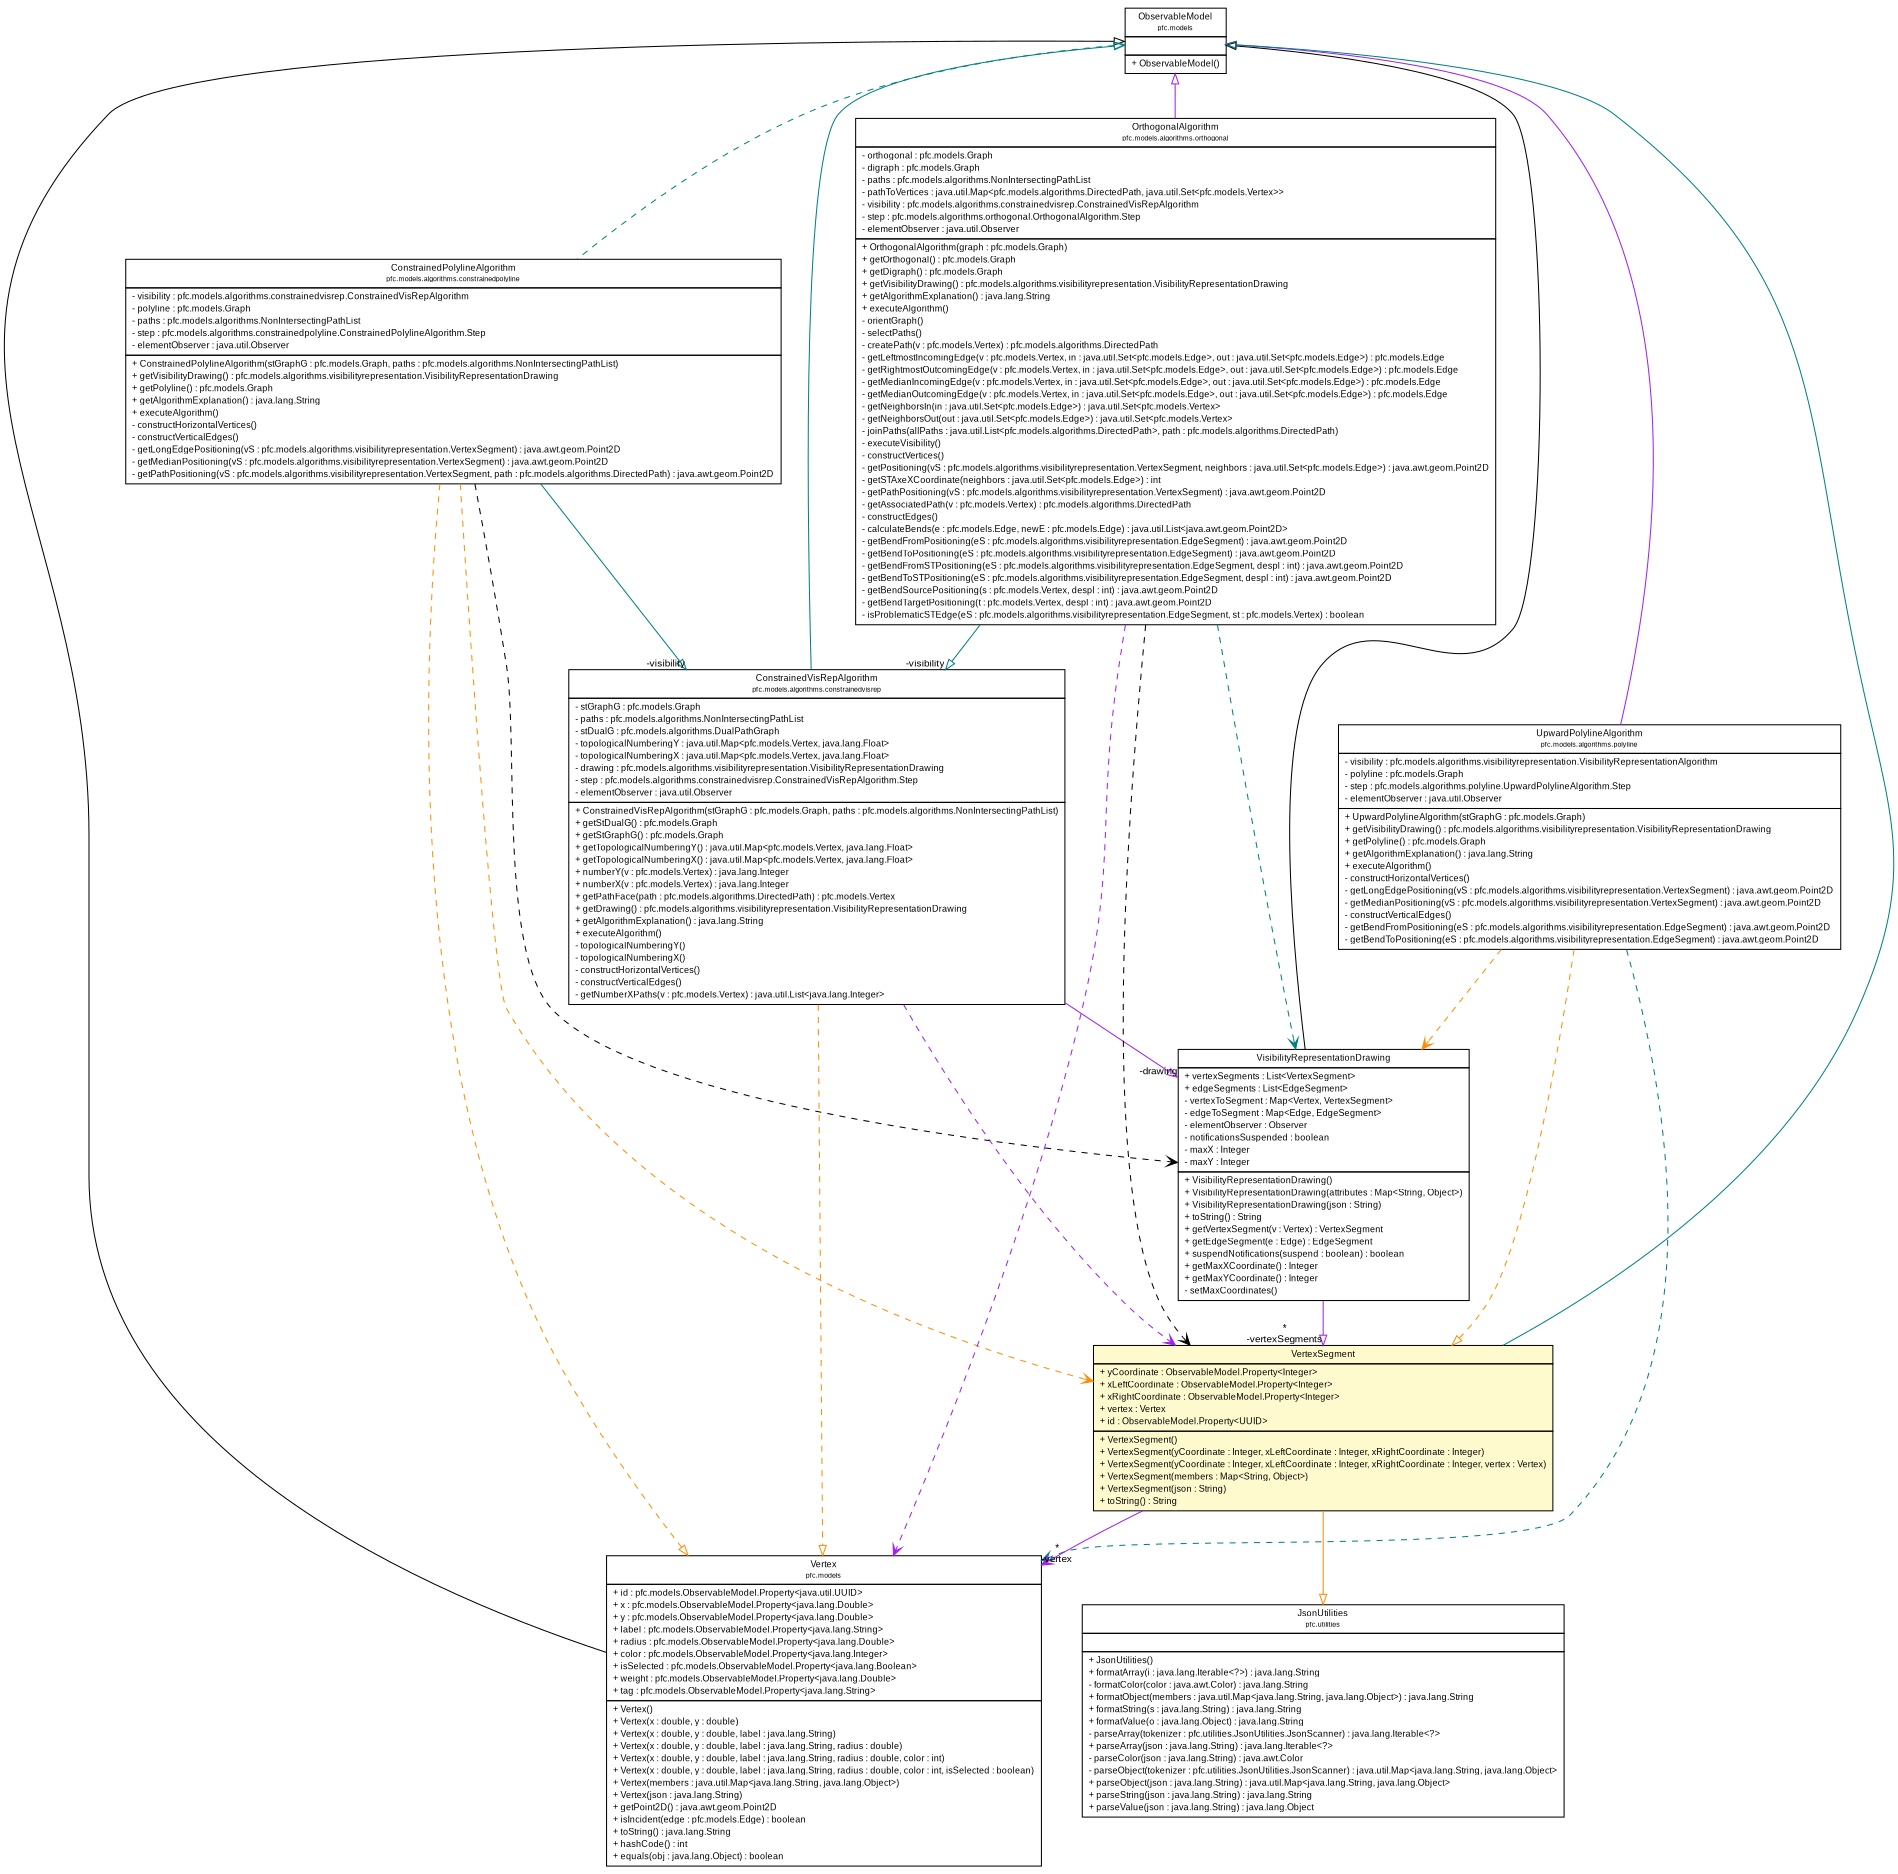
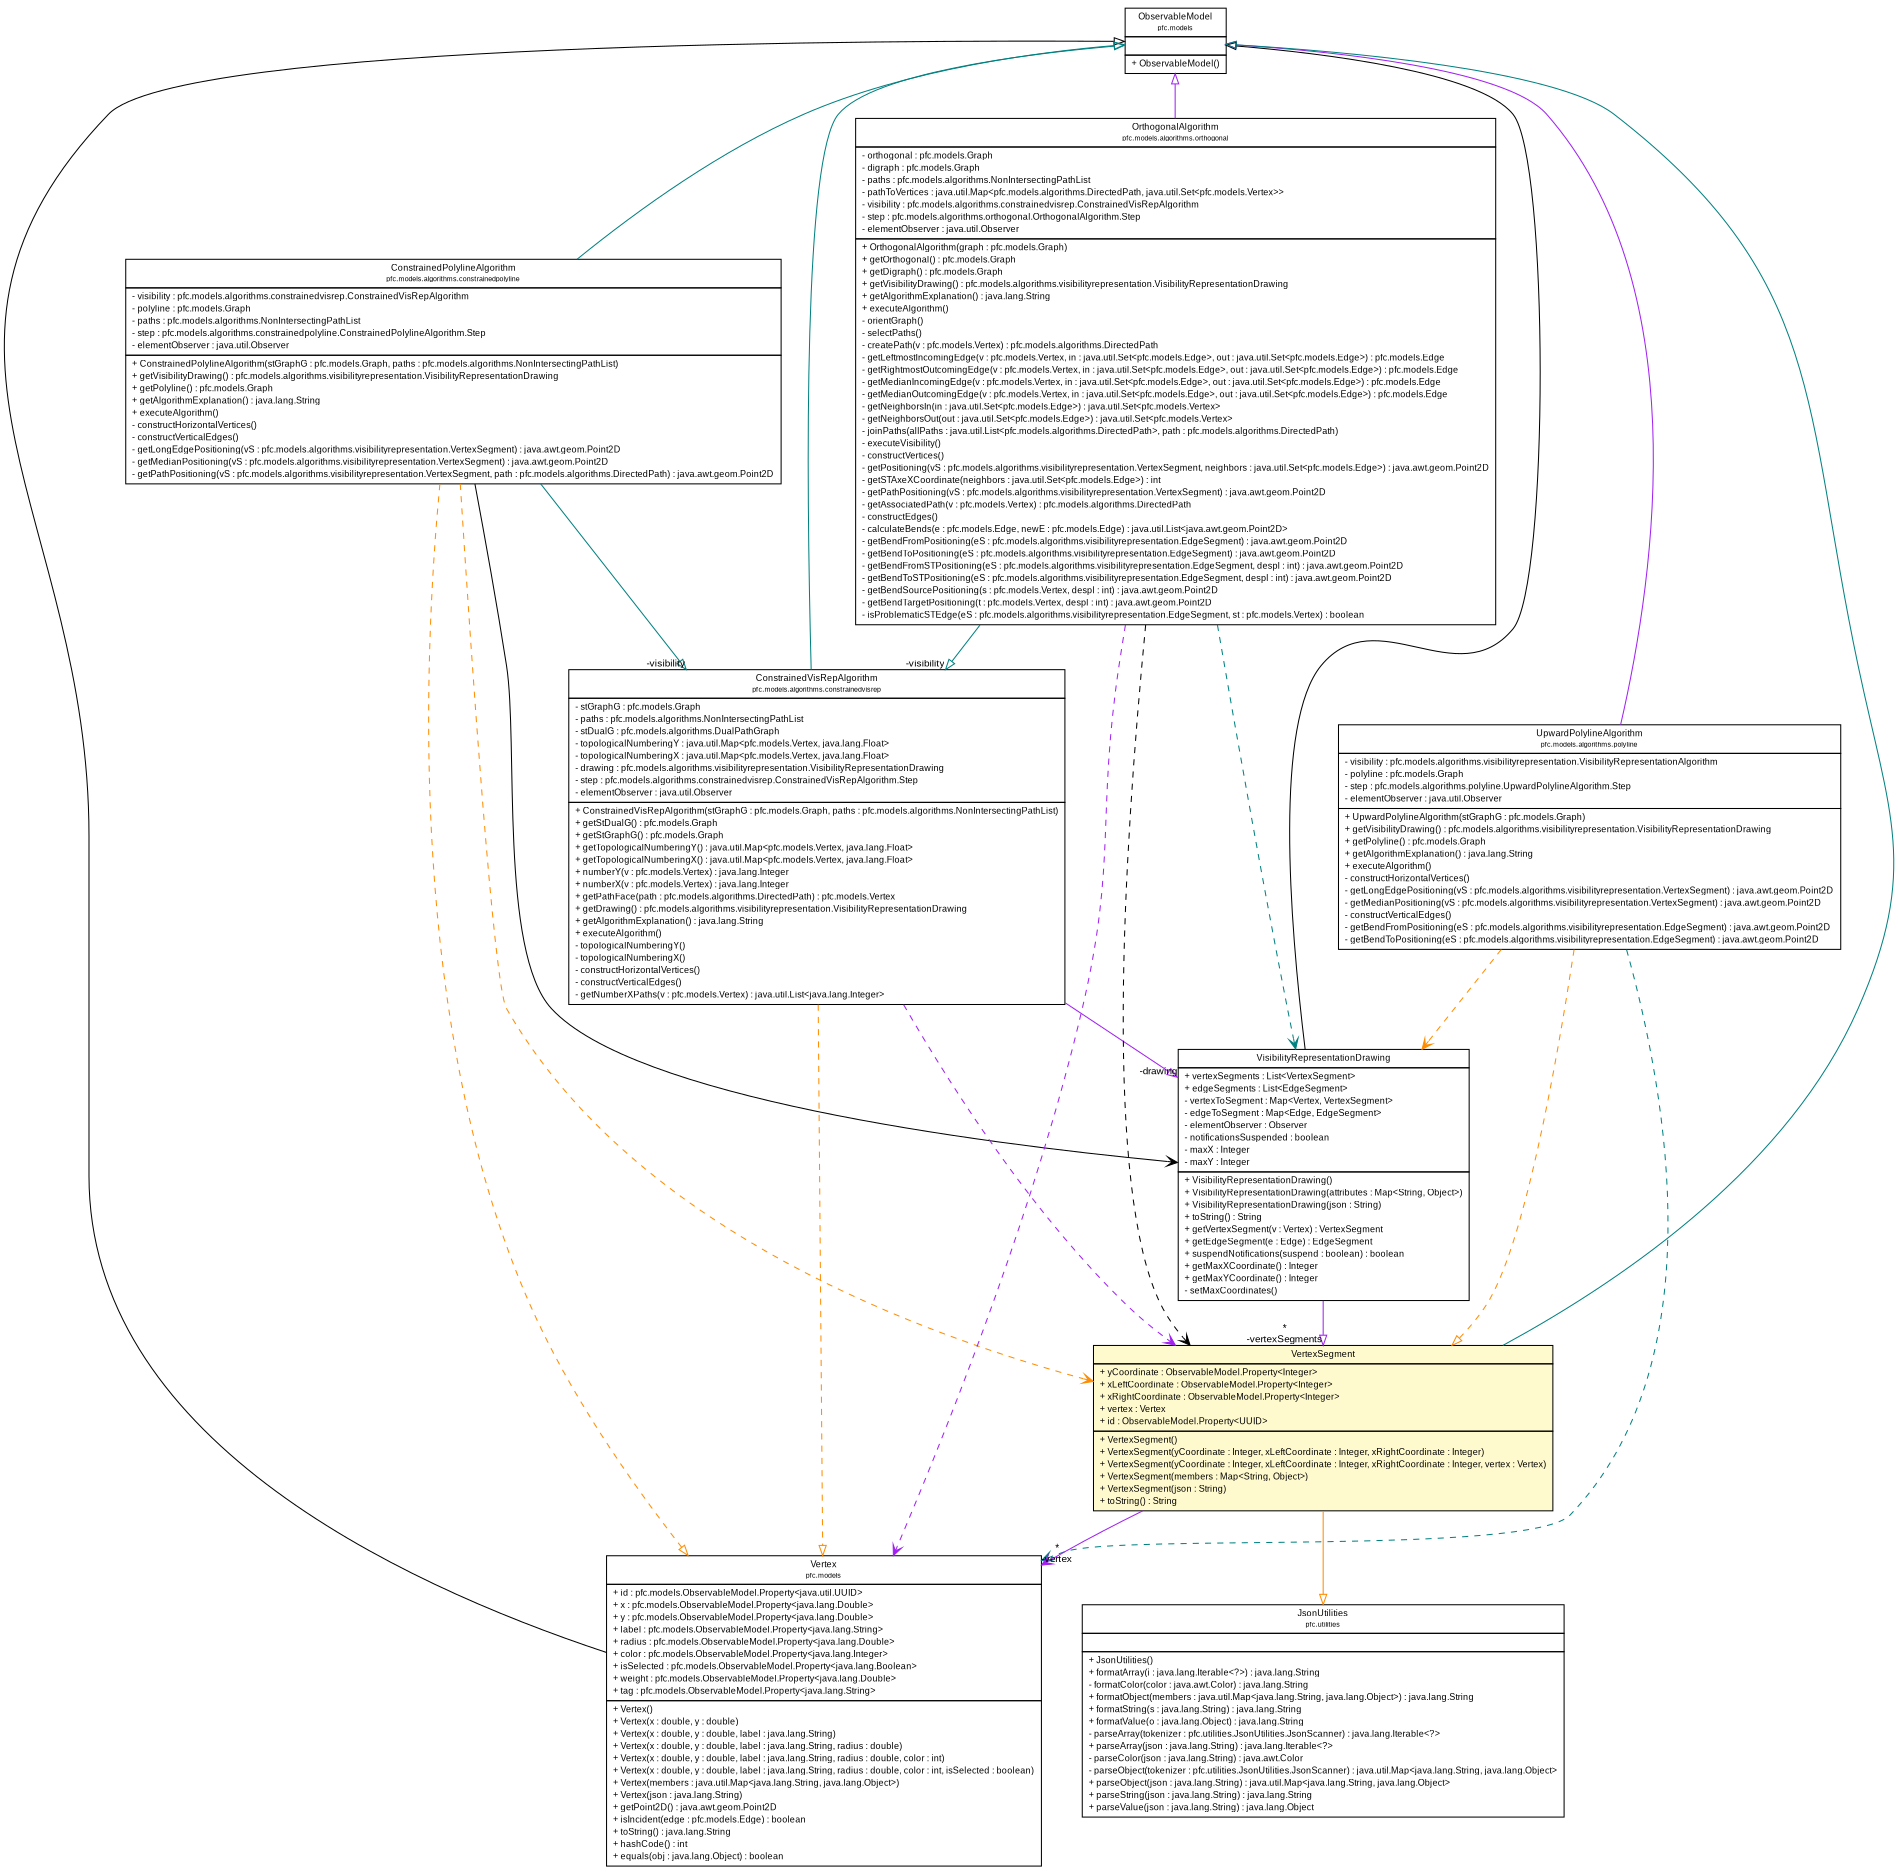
(827, 105) -> (827, 105)
(595, 1040) -> (595, 1040)
